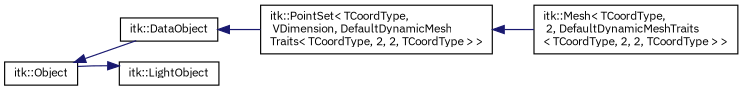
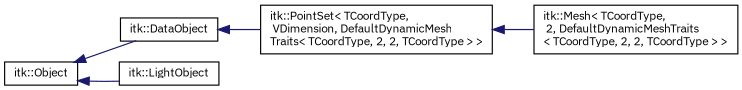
(93, 66) -> (104, 81)
